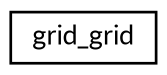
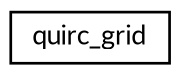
(83, 38) -> (90, 38)
